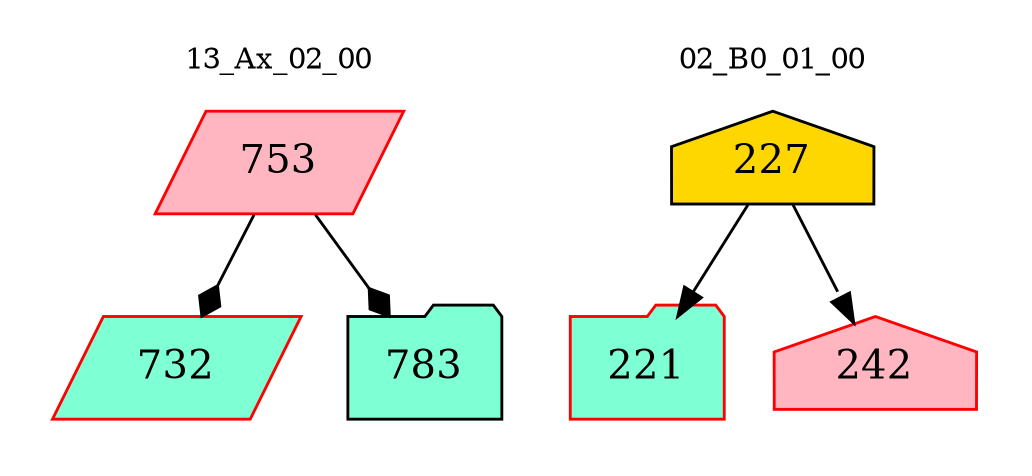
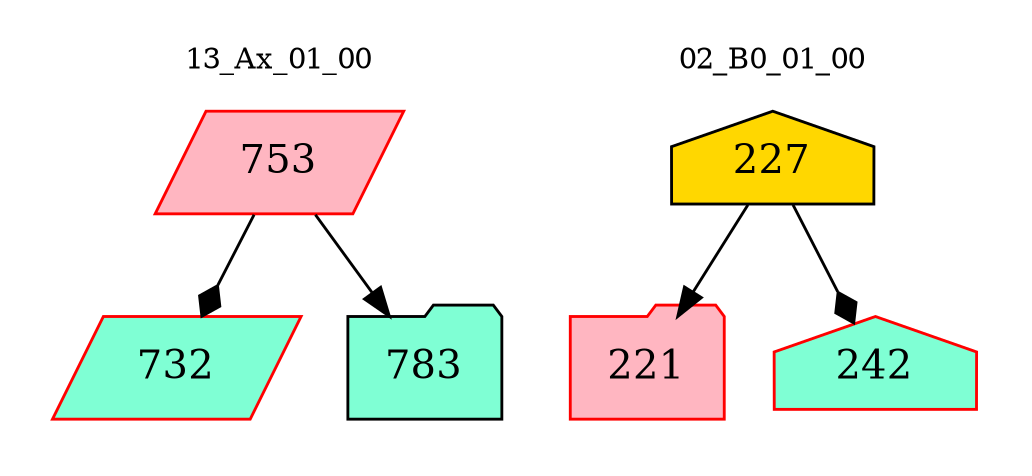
(279, 61) -> (279, 61)
(815, 248) -> (815, 248)
(344, 254) -> (344, 254)
(647, 368) -> (647, 368)
(875, 368) -> (875, 368)
